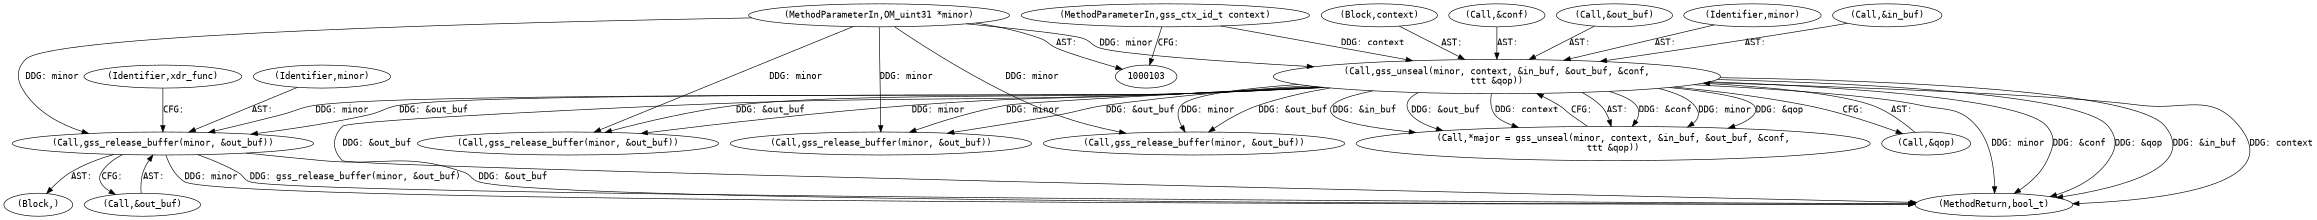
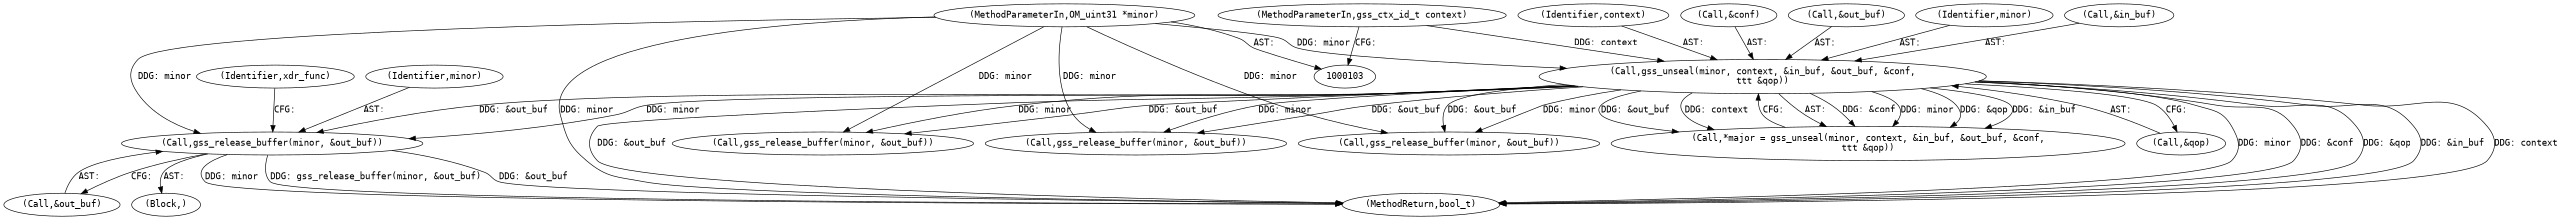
(1379, 15) -> (1593, 15)
none -> (727, 189)
